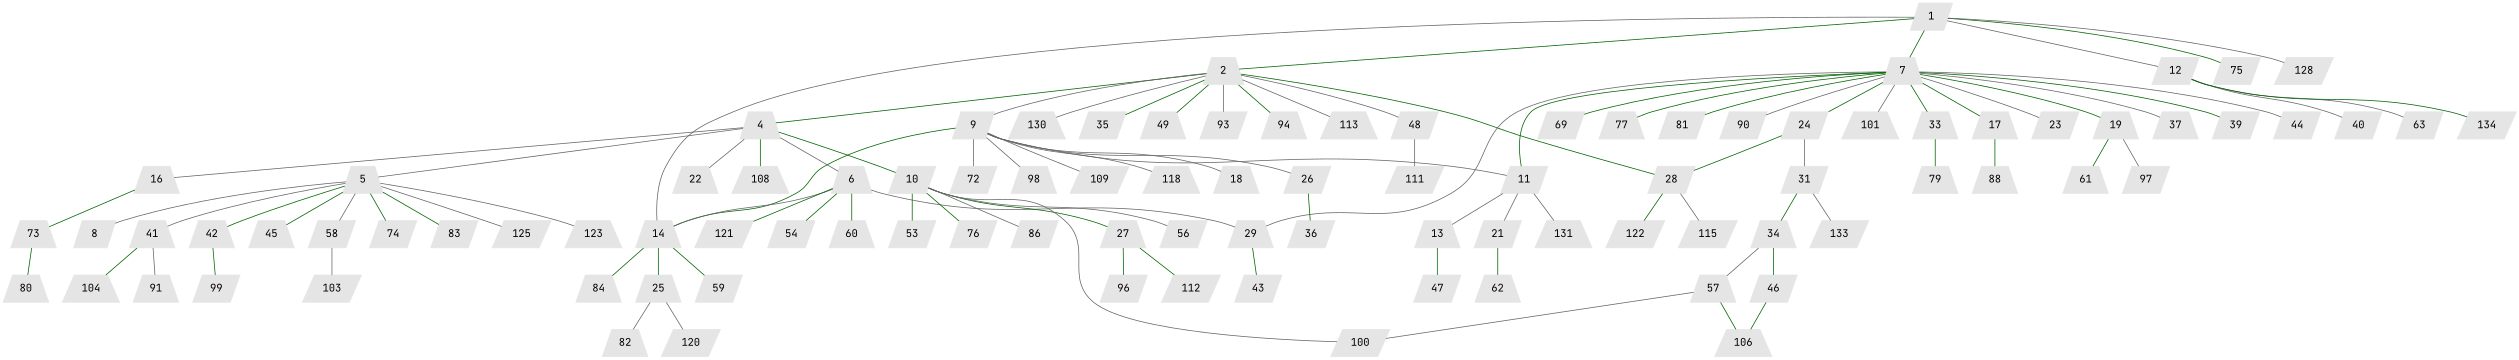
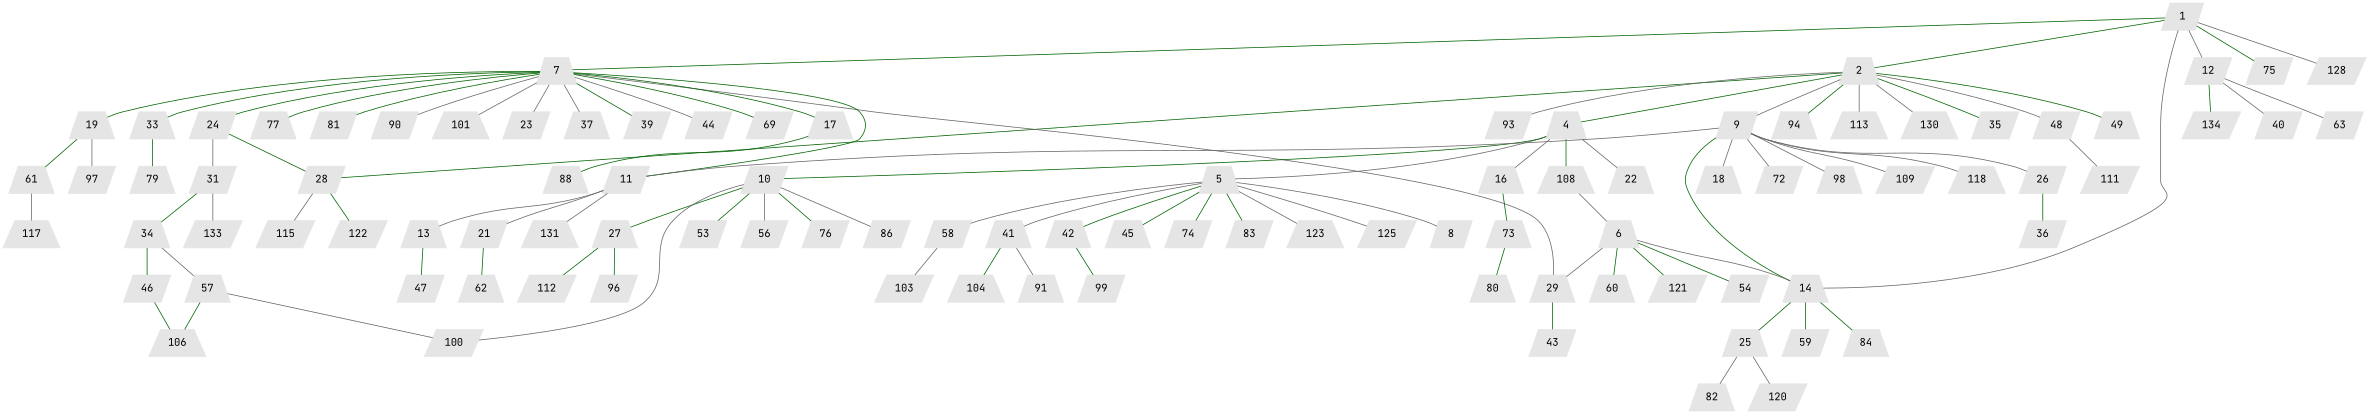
(809, 155) -> (1593, 207)
none -> (31, 234)
